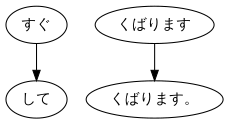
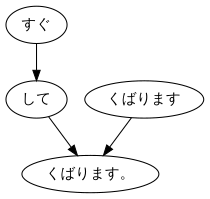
none -> (60, 132)
